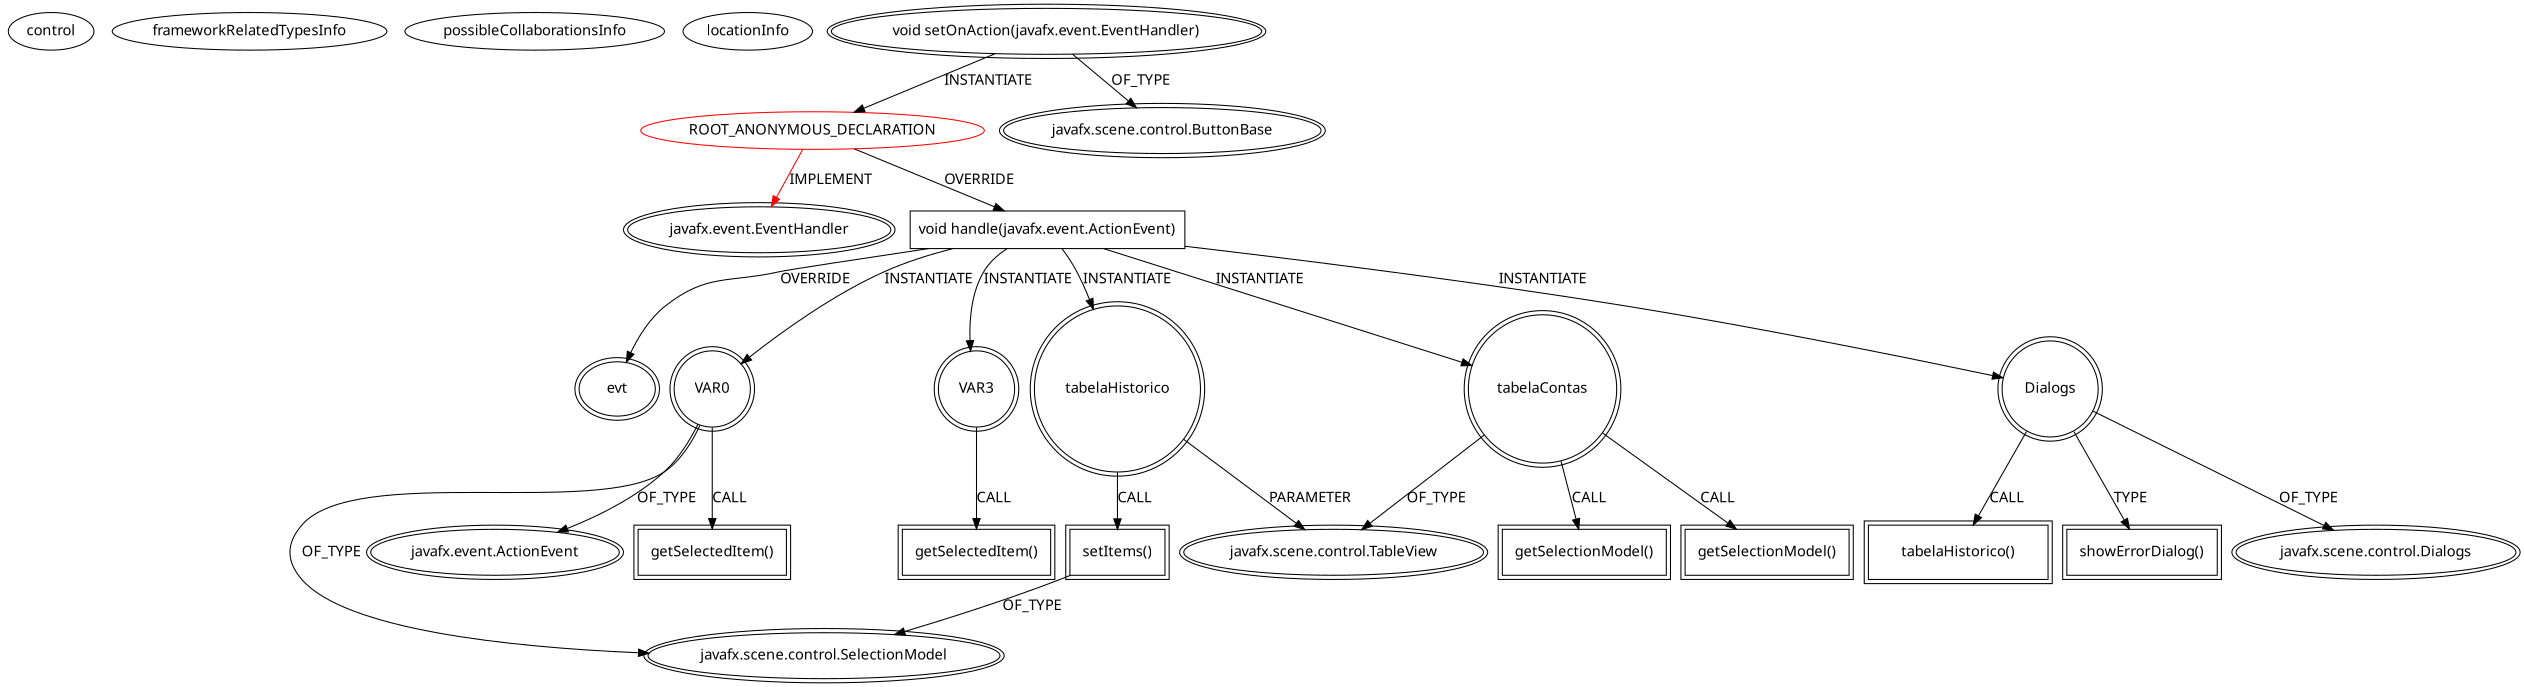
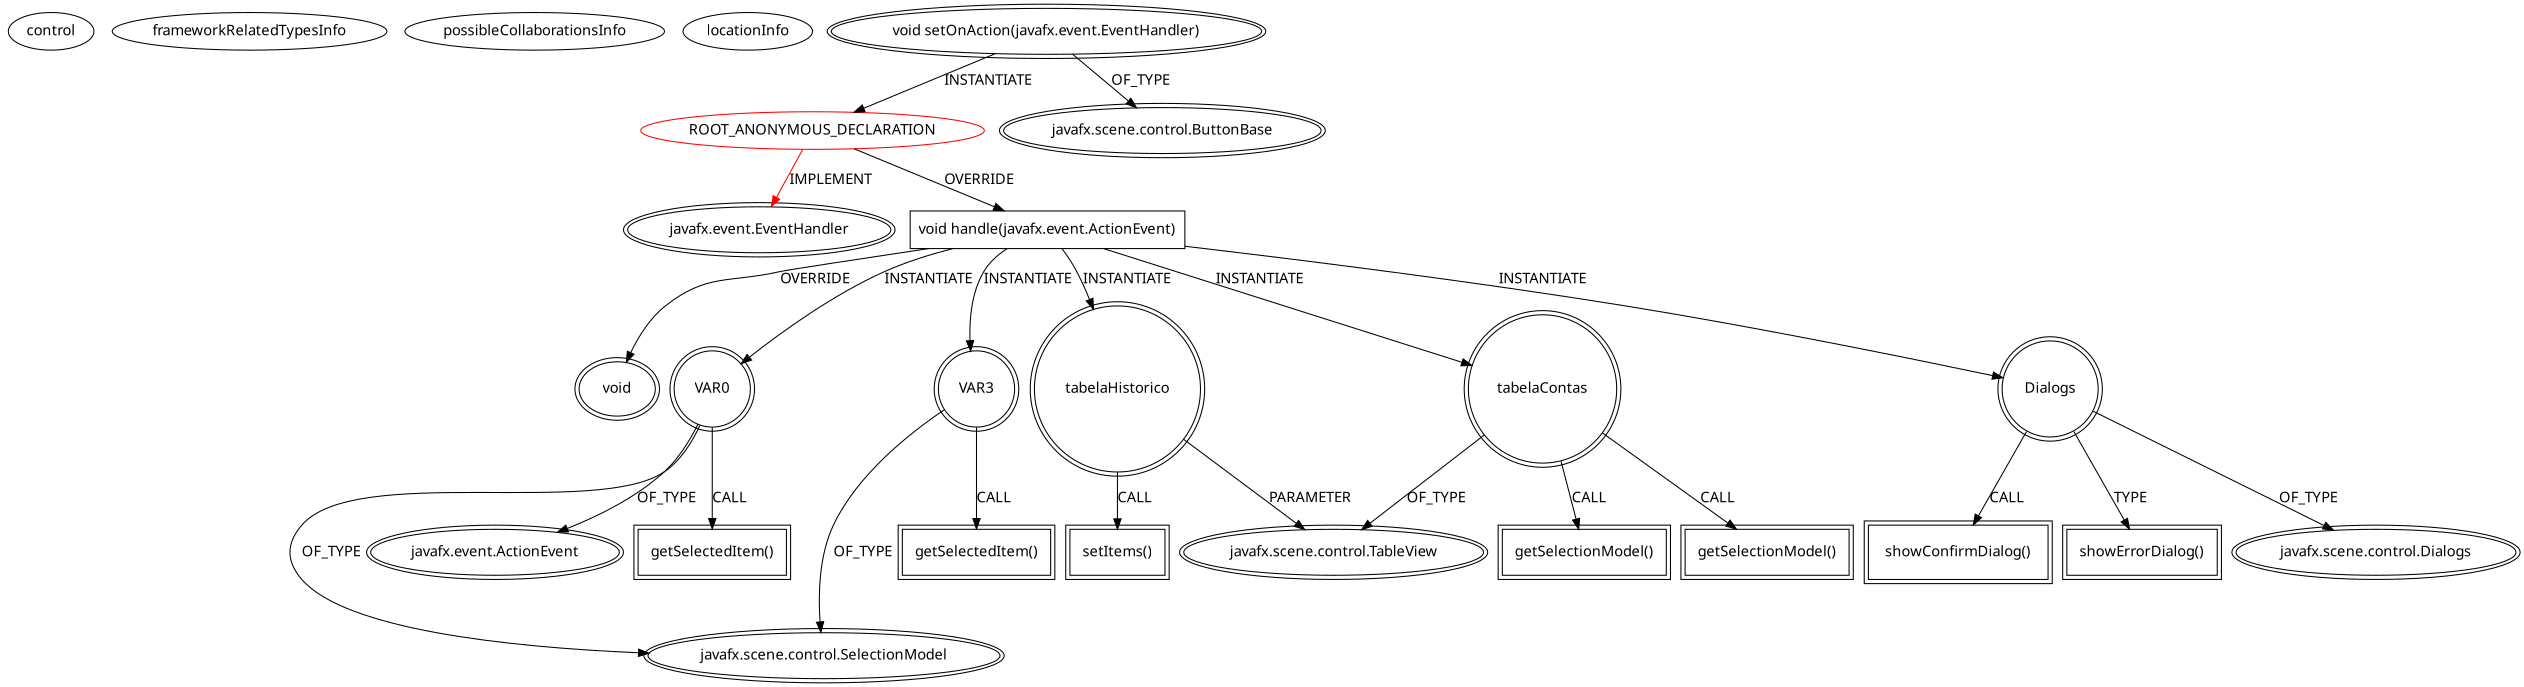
(617, 389) -> (617, 389)
(1958, 552) -> (1958, 552)
(988, 605) -> (850, 498)
